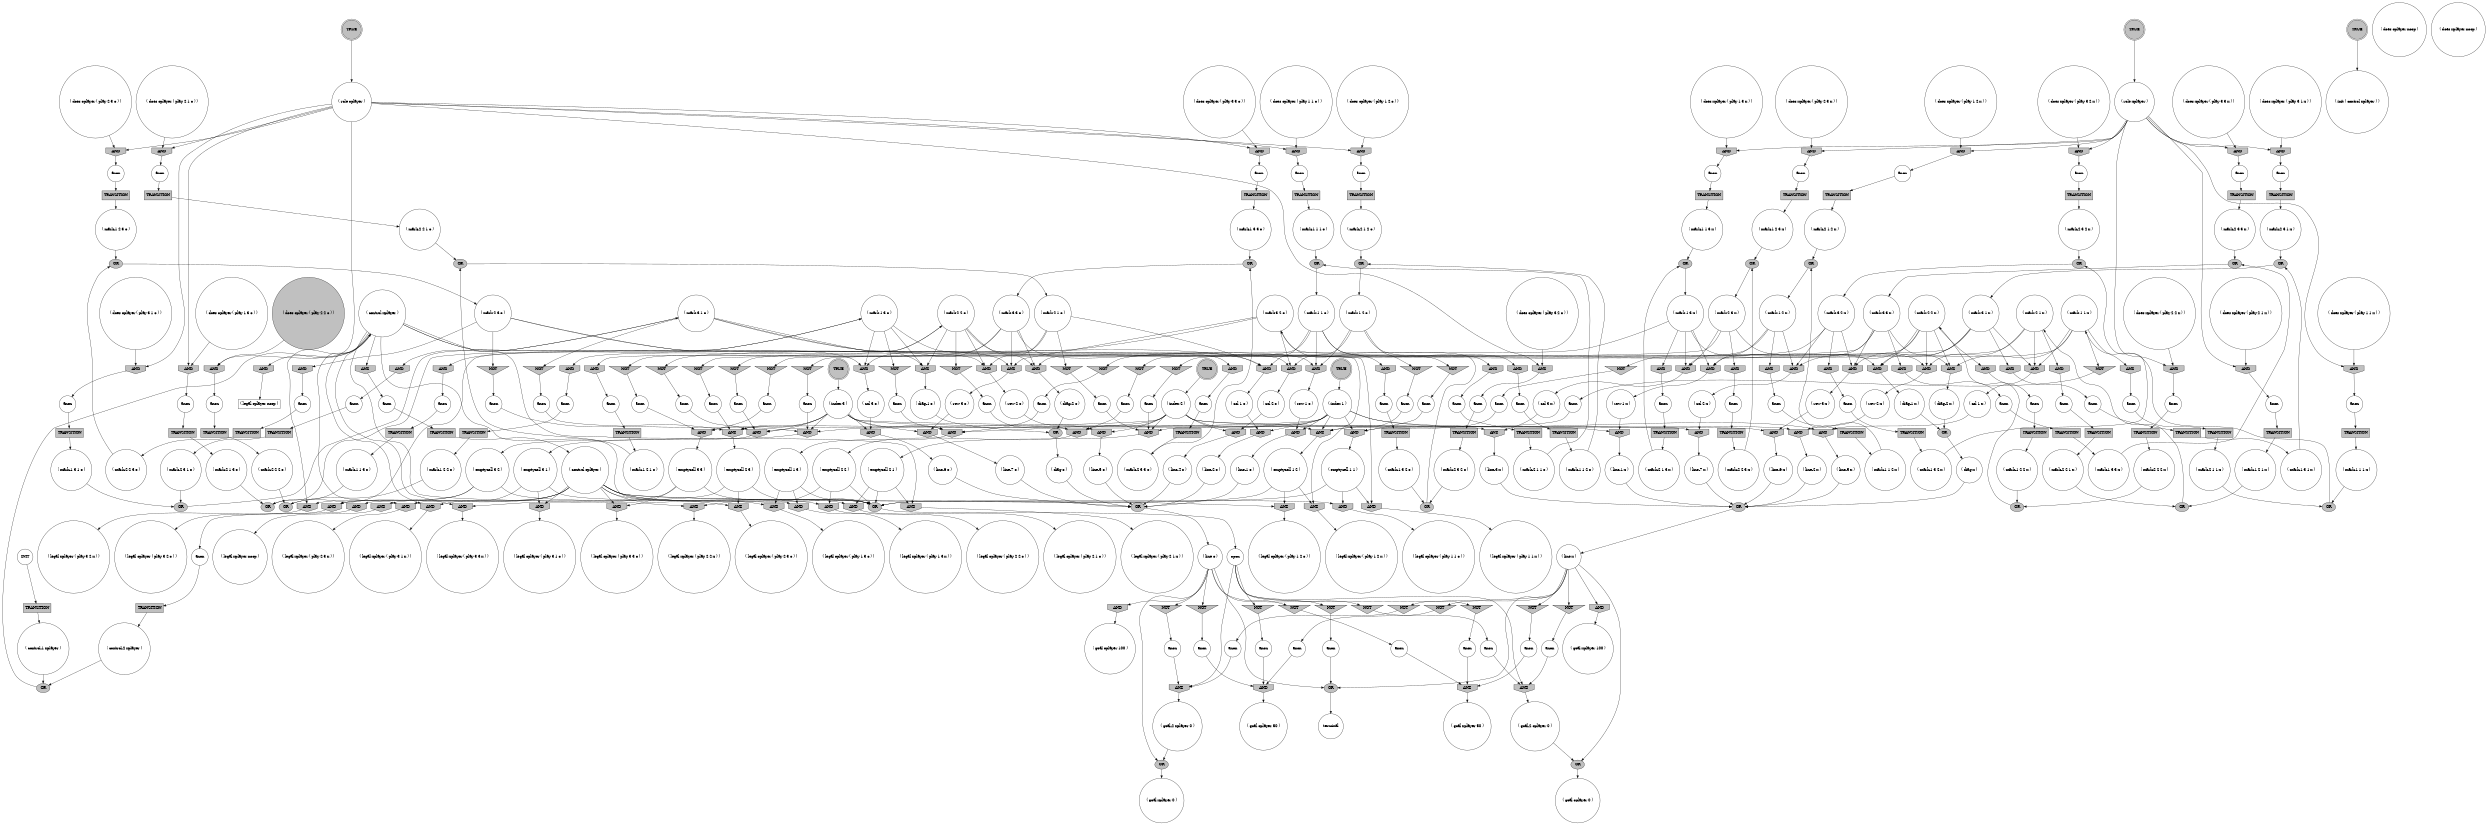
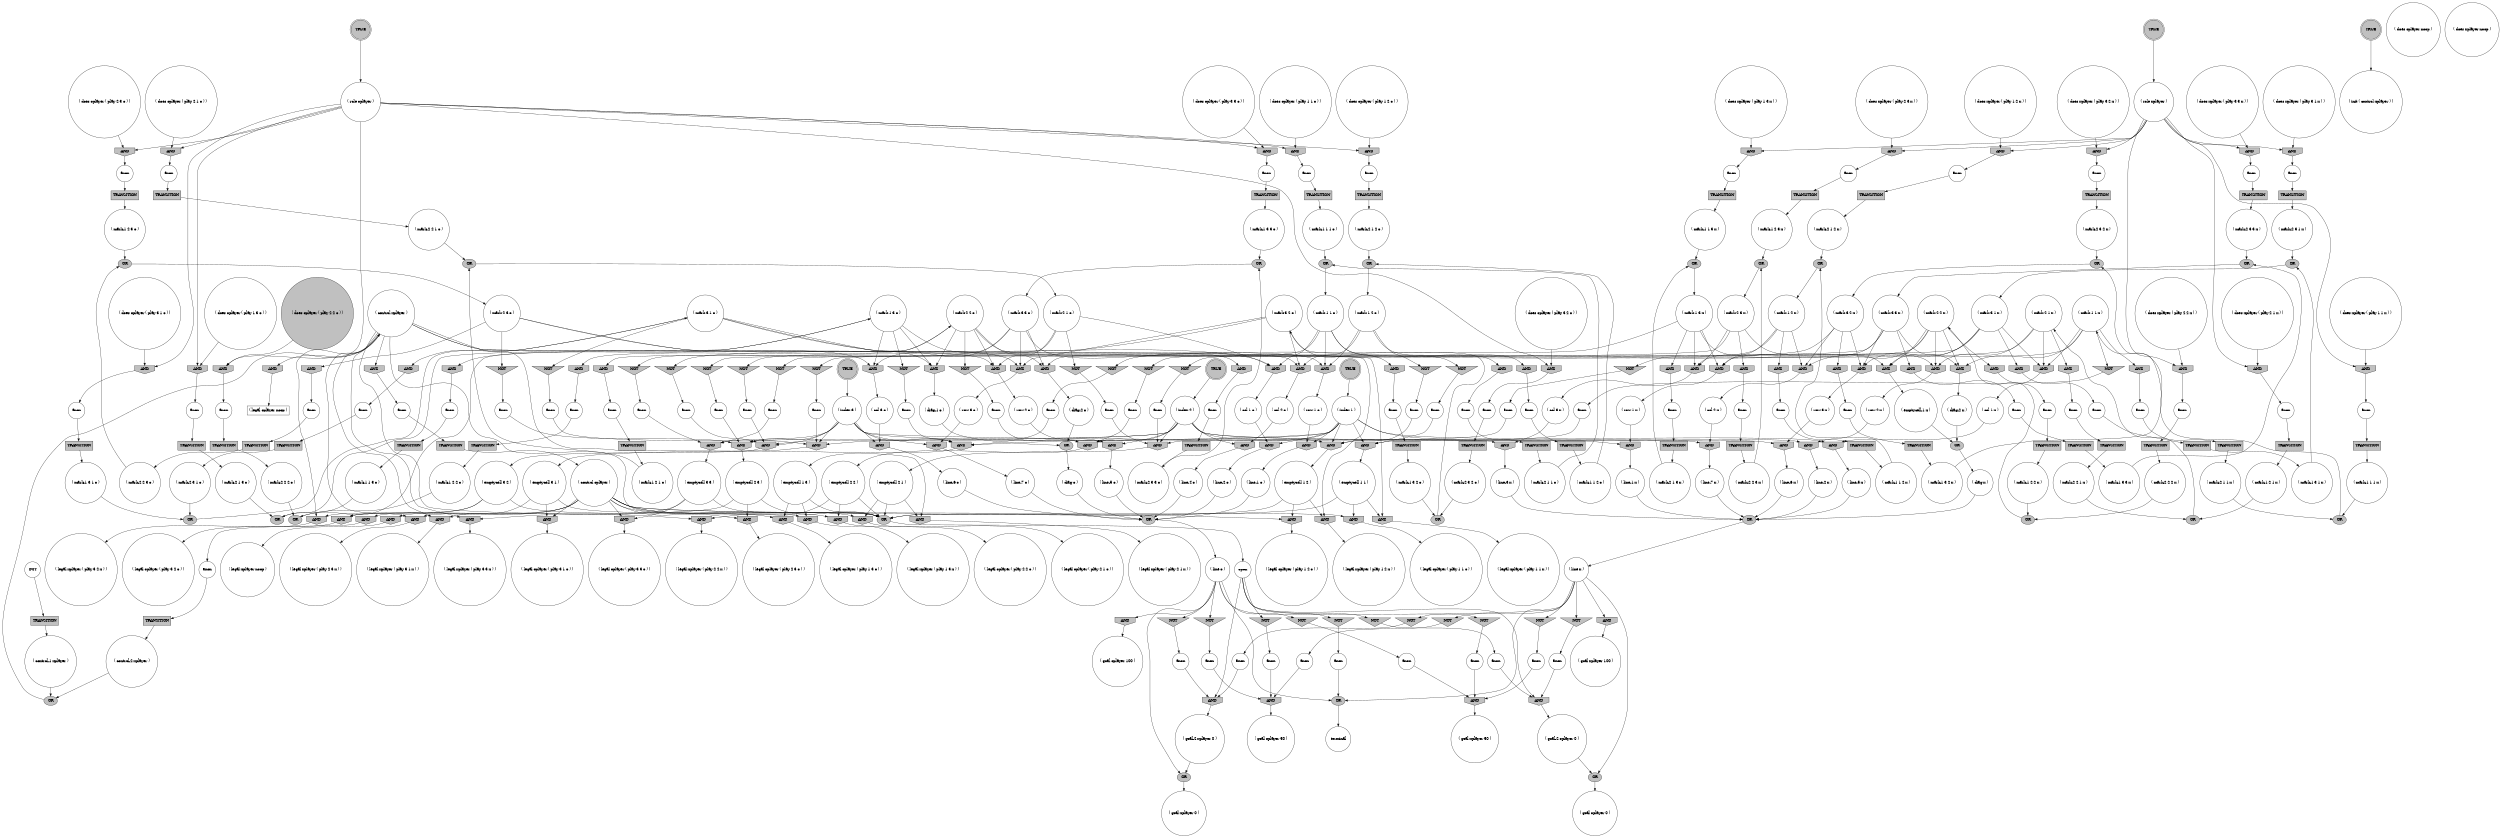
(1909, 404) -> (1916, 410)
